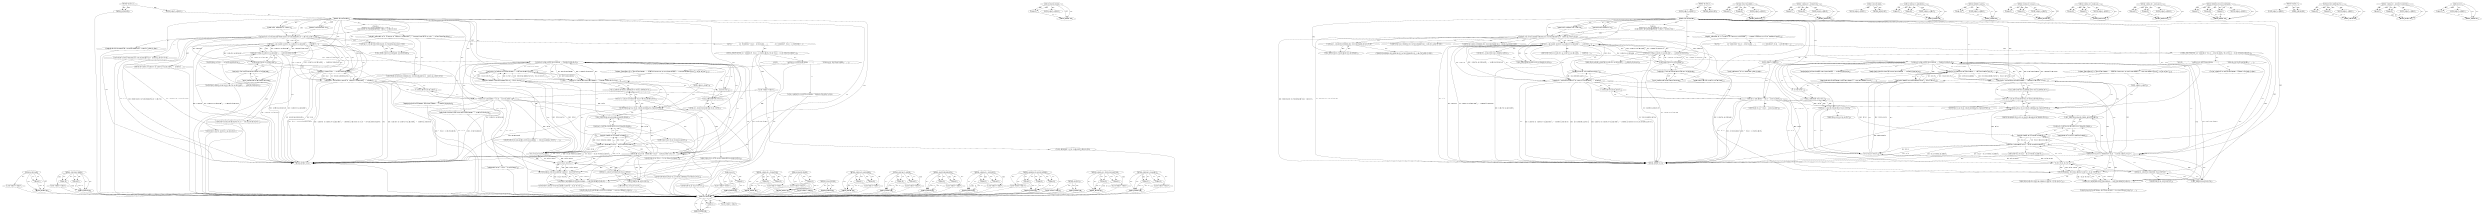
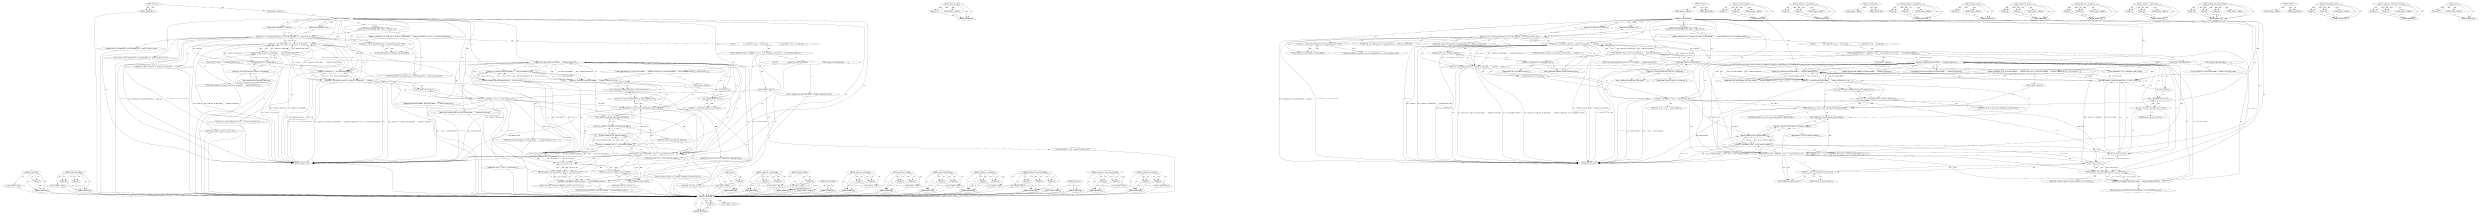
none -> (1491, 58)
none -> (1516, 72)
